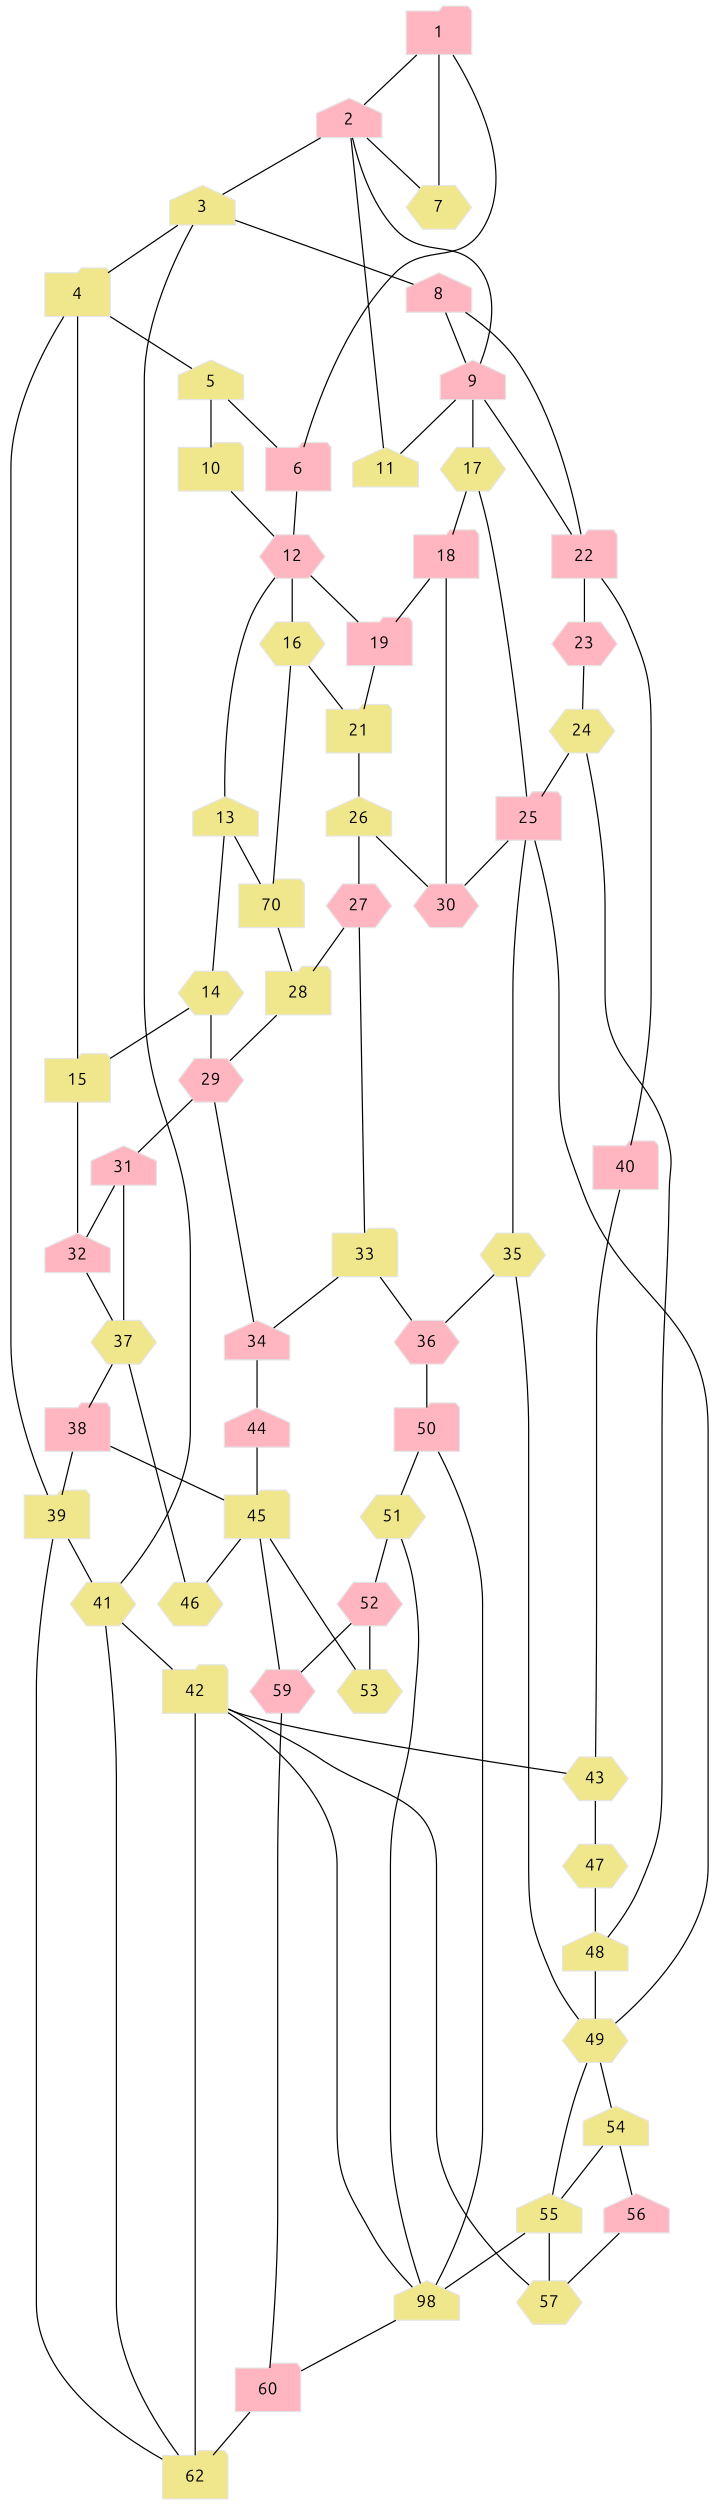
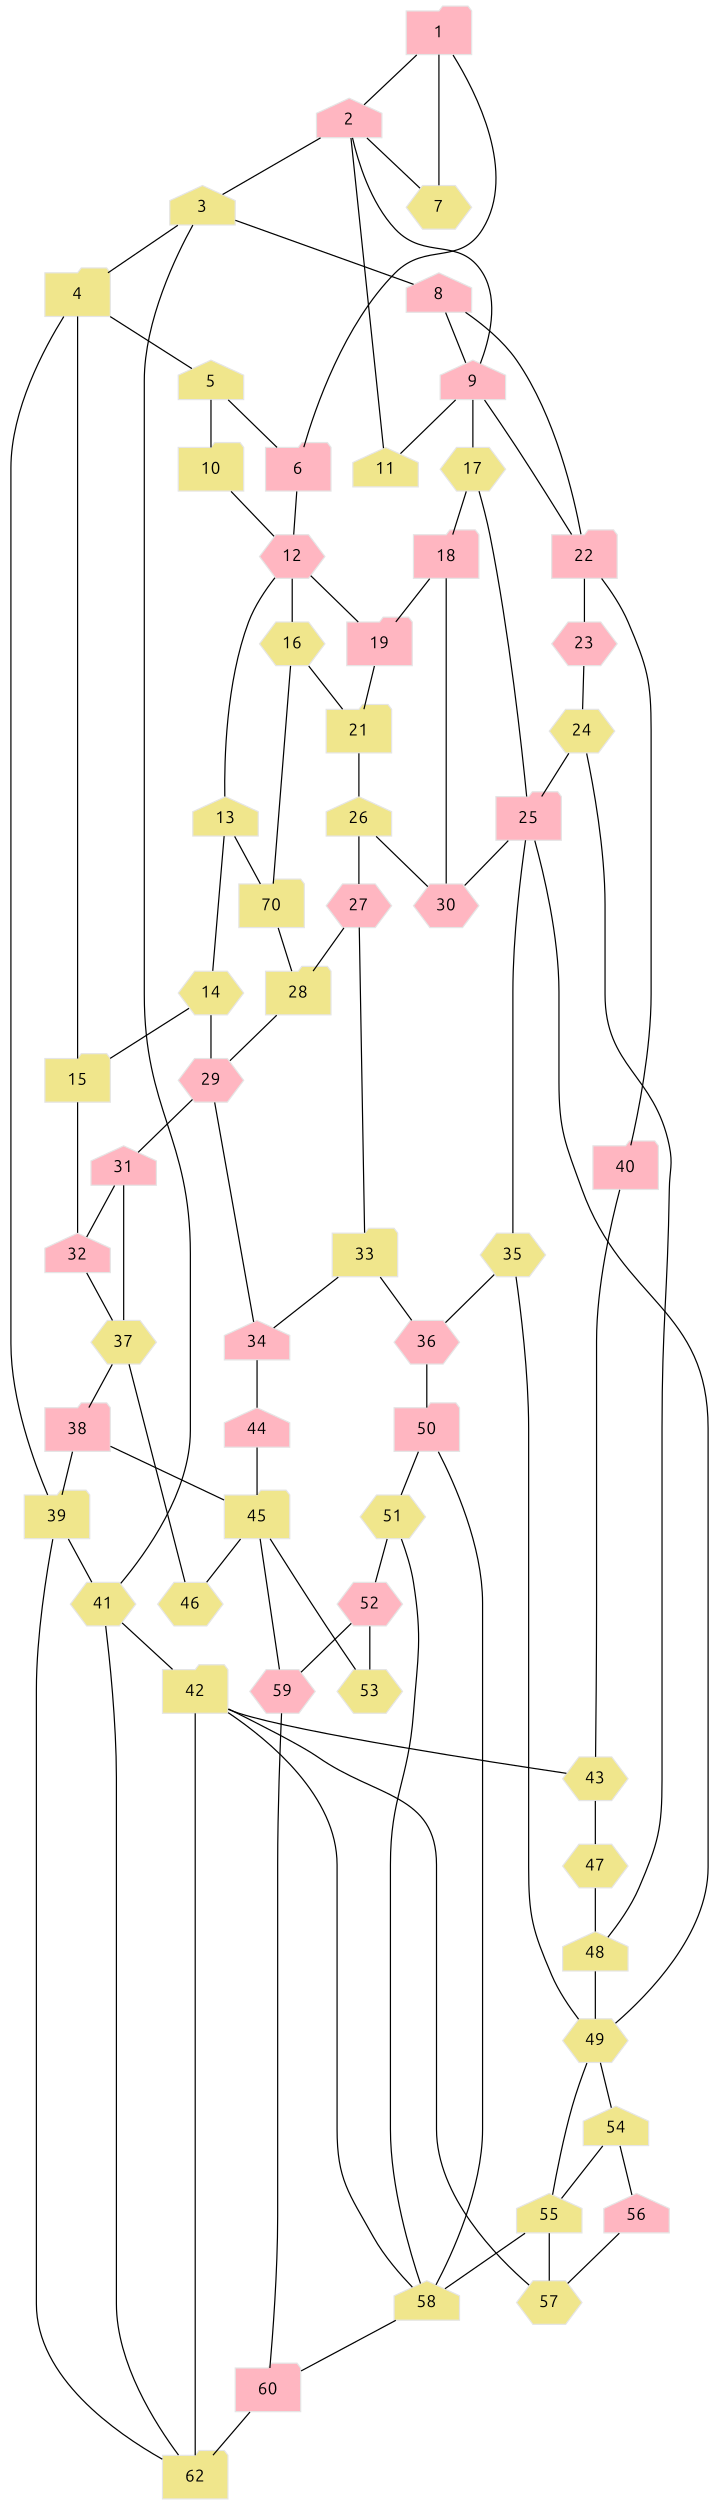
(427, 2303) -> (427, 2303)
